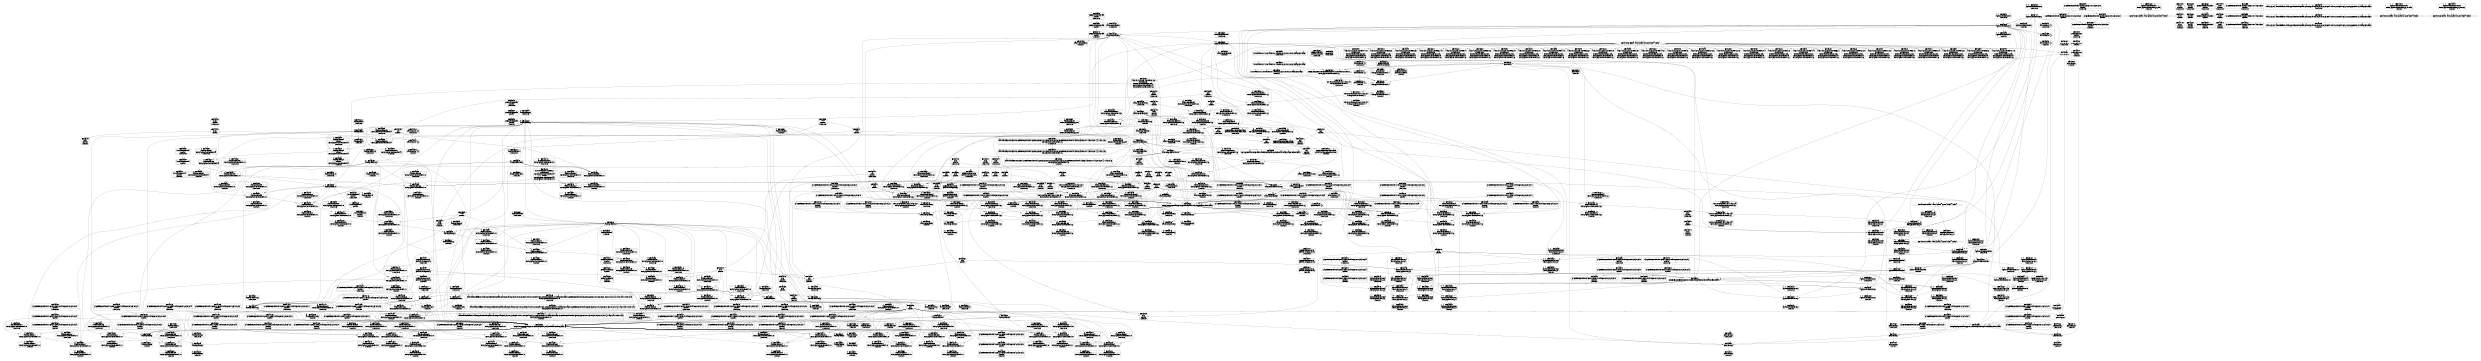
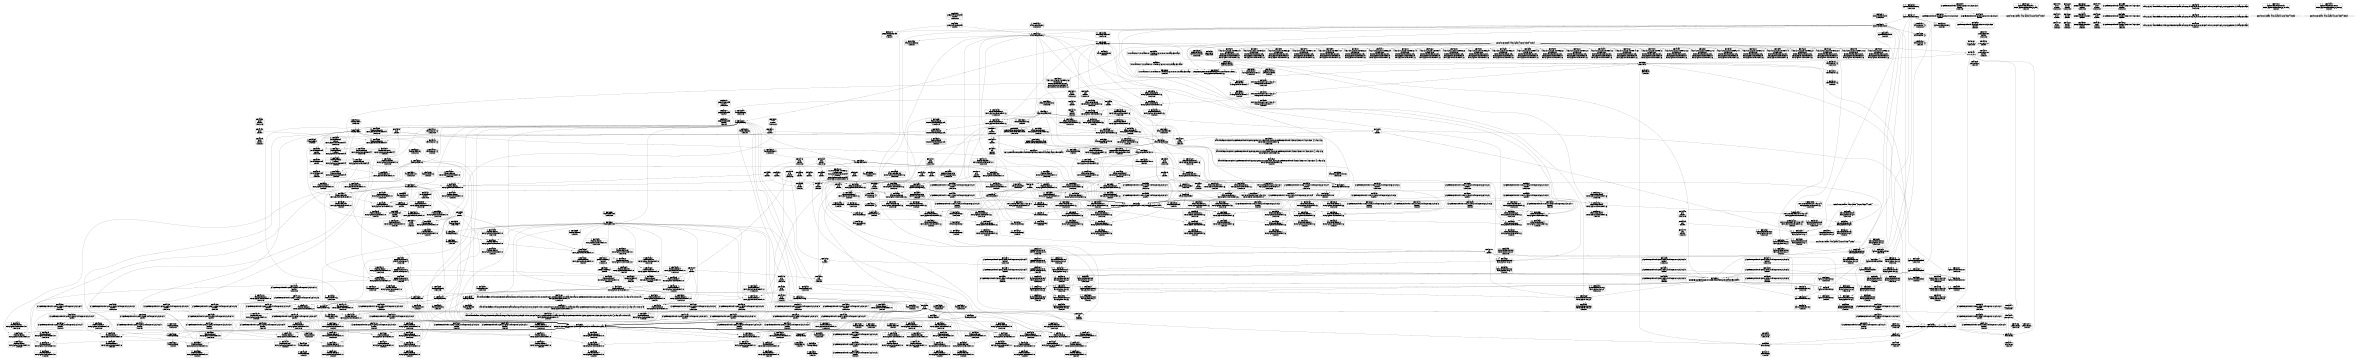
(1169, 214) -> none
